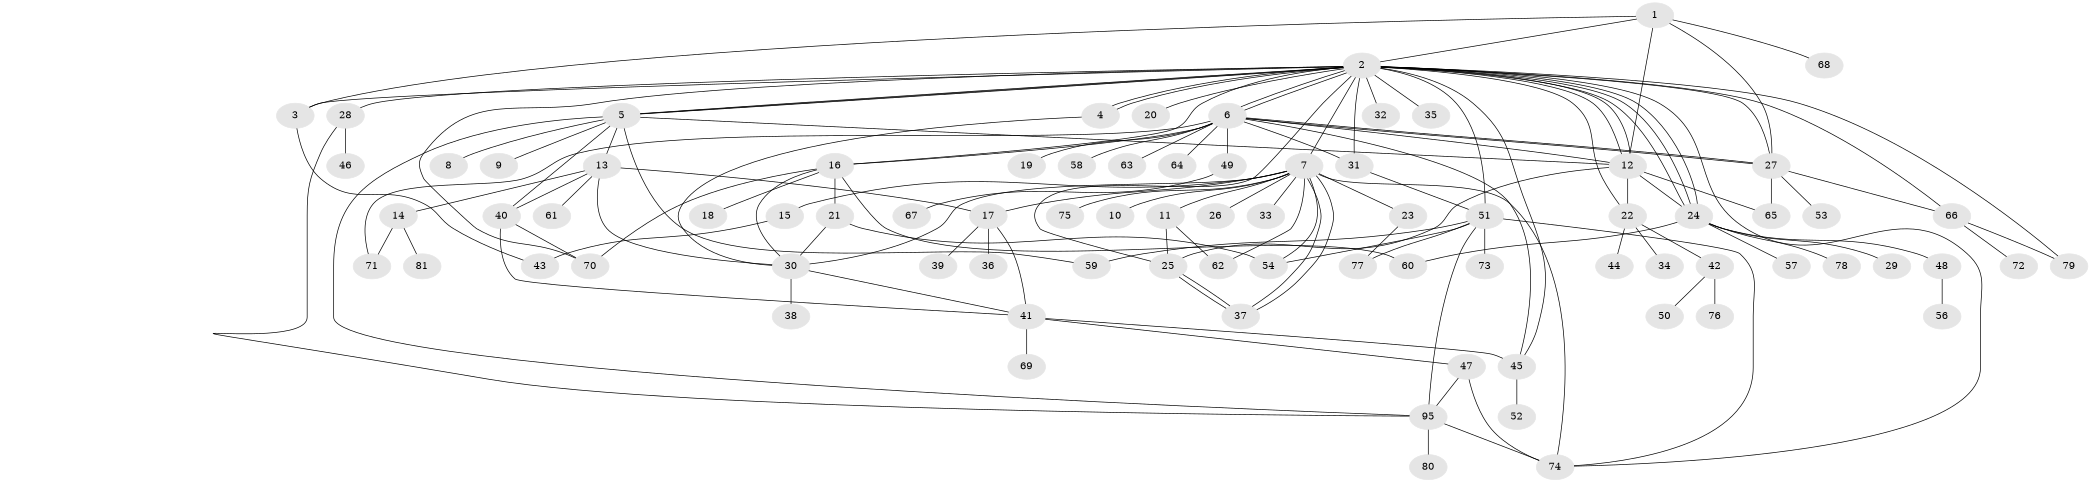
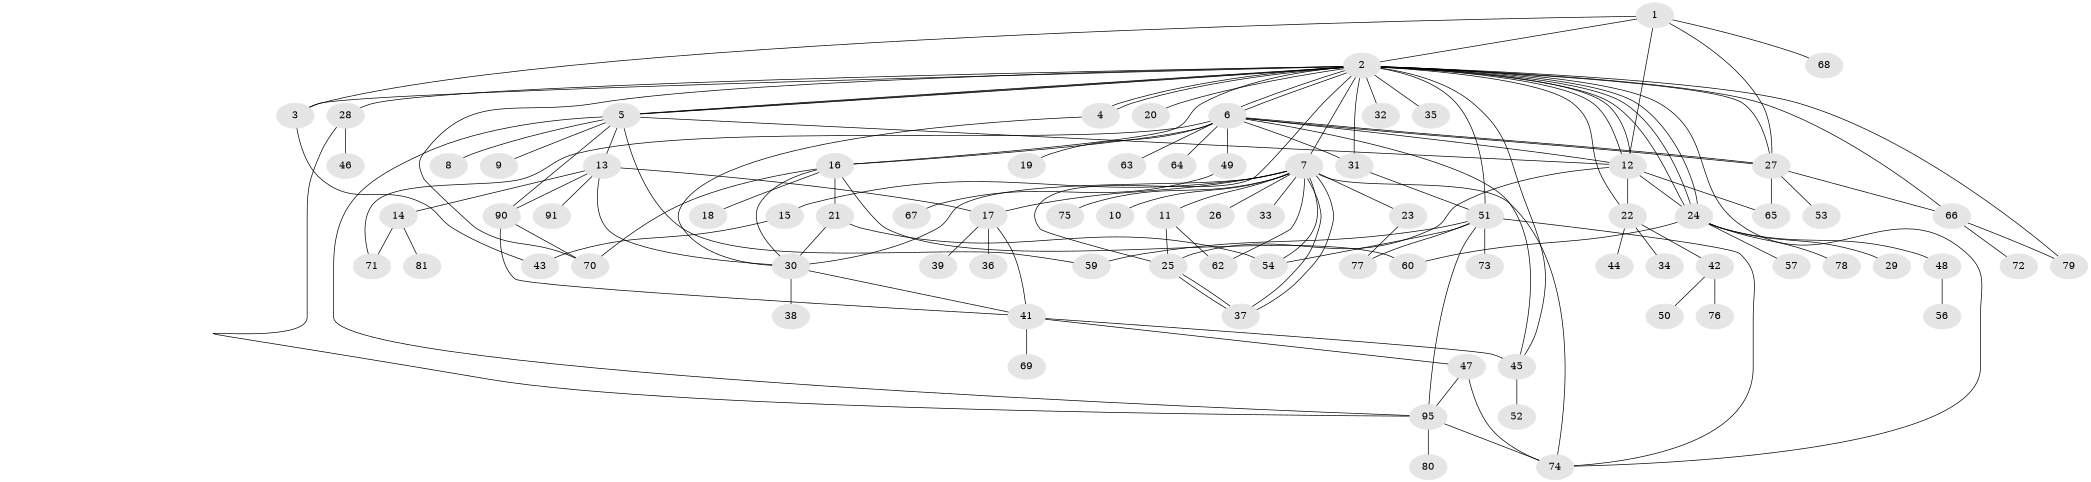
(1077, 166) -> none
(502, 216) -> (502, 216)
(552, 216) -> (552, 216)
